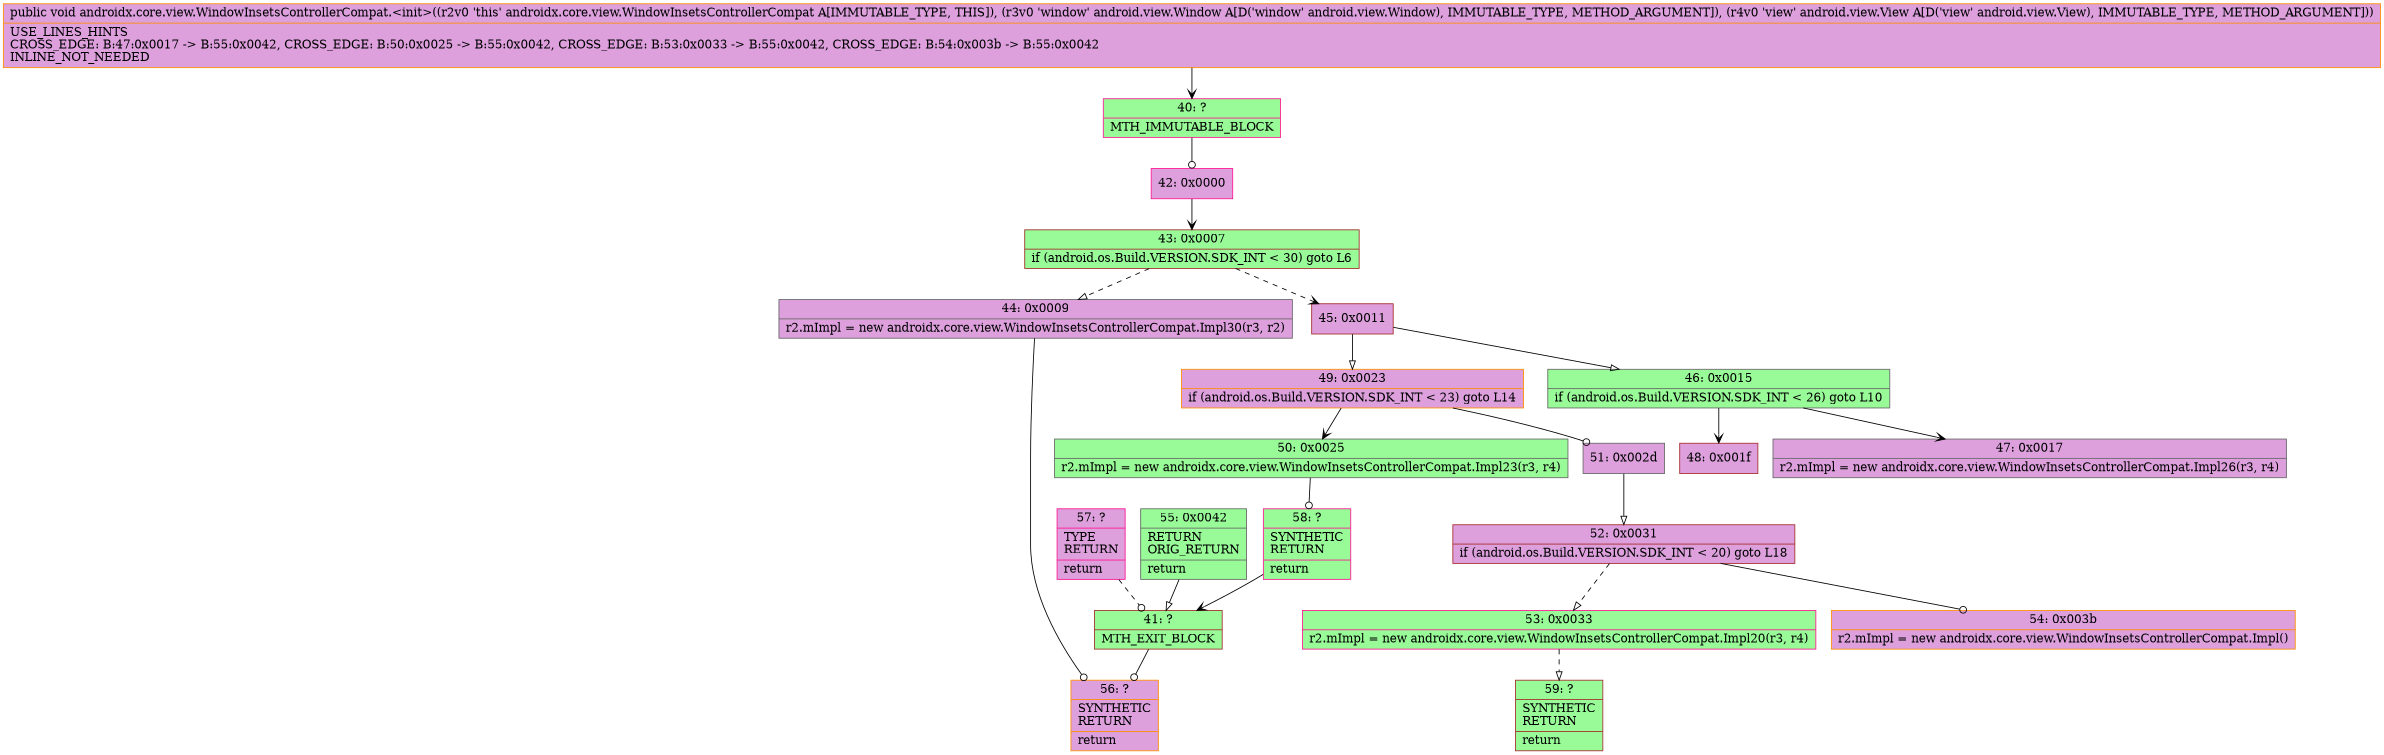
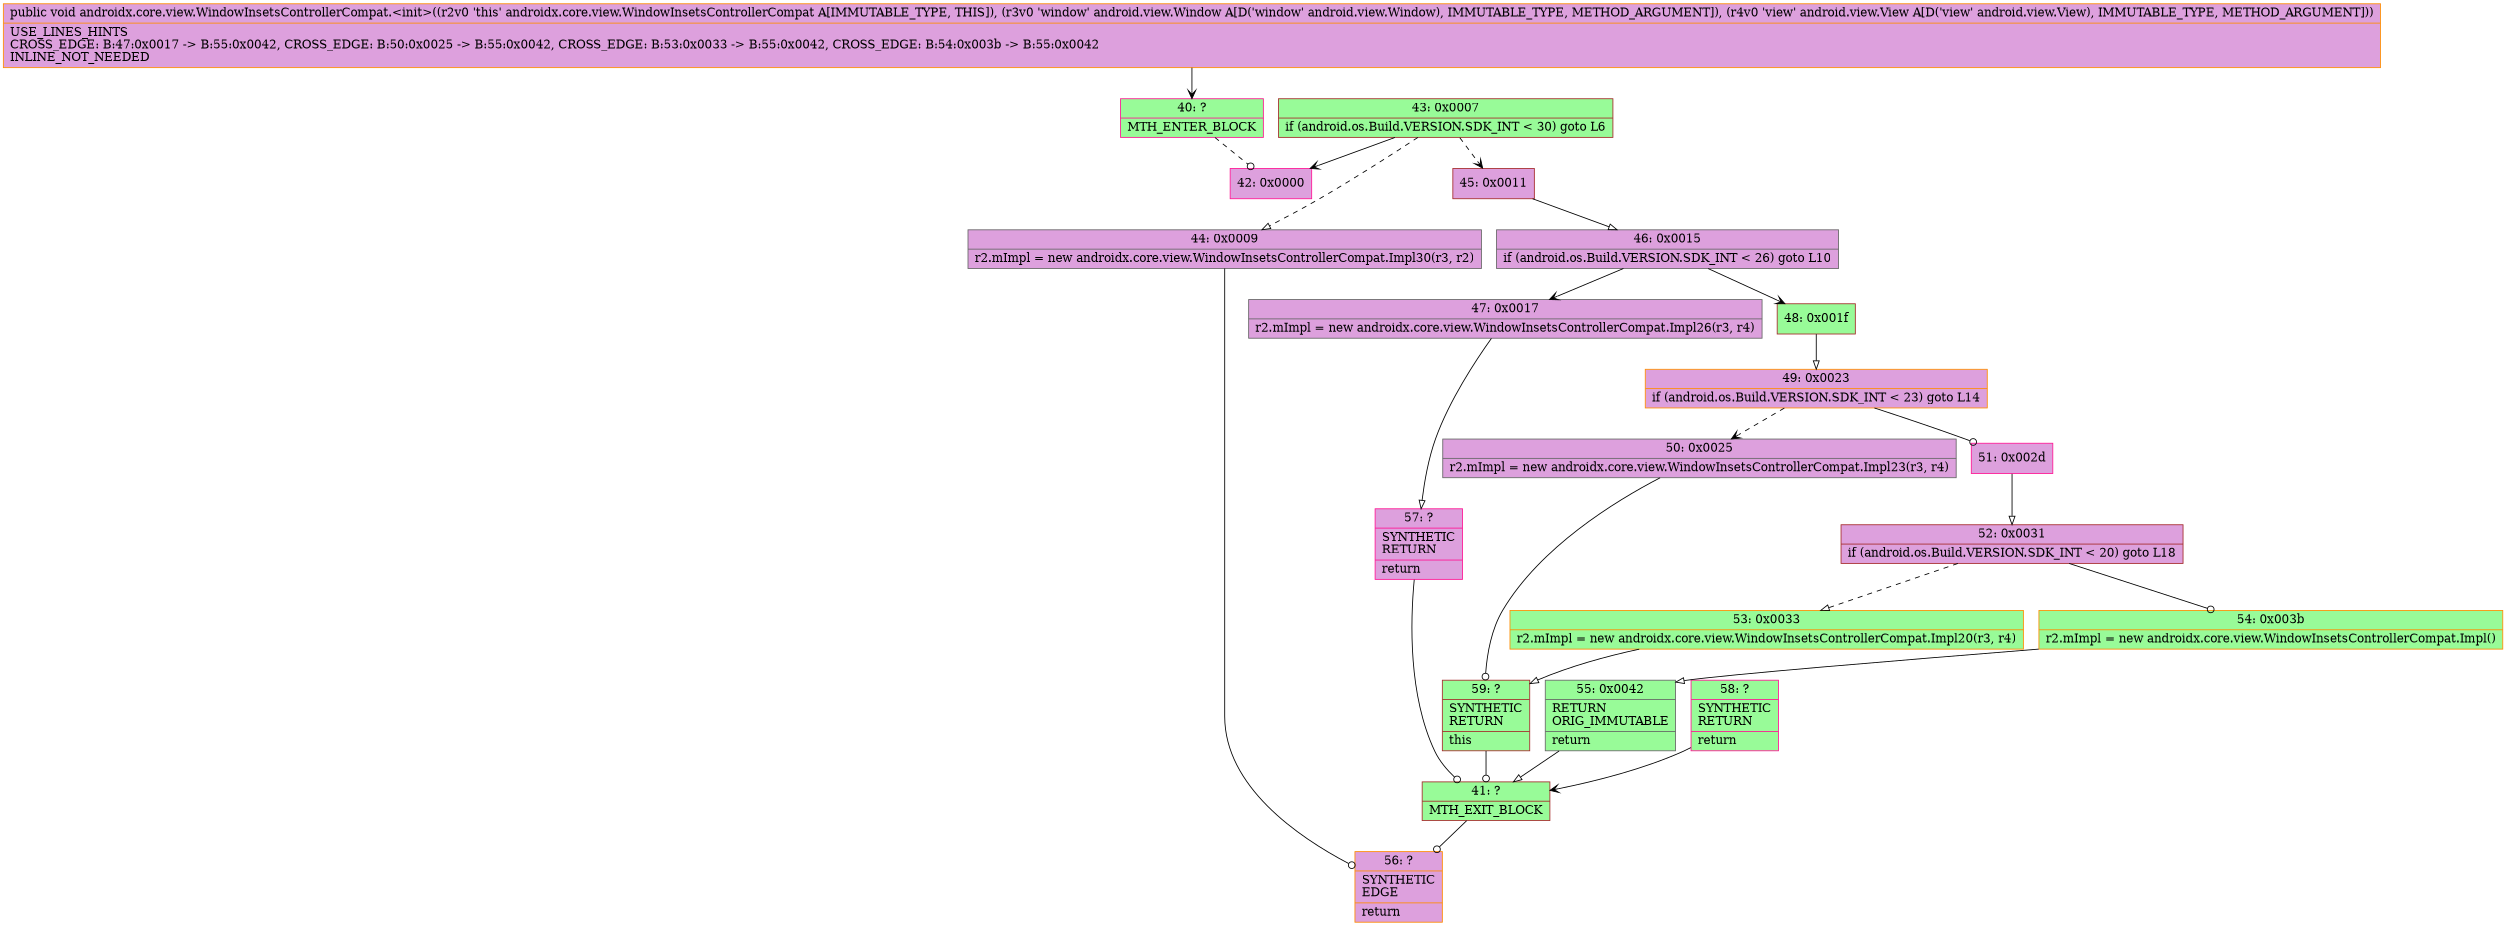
(1192, 127) -> (1192, 127)
(1192, 150) -> (1231, 151)
(1192, 210) -> (1357, 151)
(1352, 347) -> (1816, 347)
(1719, 389) -> (1668, 249)
none -> (1446, 415)
(1334, 420) -> (1762, 421)
(1311, 458) -> (1699, 458)
(1624, 458) -> (2012, 458)
(1719, 458) -> (1816, 319)
(1310, 490) -> (1548, 556)
(1080, 537) -> (1419, 537)
(1194, 550) -> (1610, 721)
(1129, 592) -> (1416, 683)
(1559, 630) -> (1767, 630)
(2063, 630) -> (2271, 630)
(1559, 660) -> (1588, 662)
none -> (1861, 664)
(1105, 721) -> (1380, 893)
(1541, 741) -> (1461, 741)
none -> (1486, 763)
